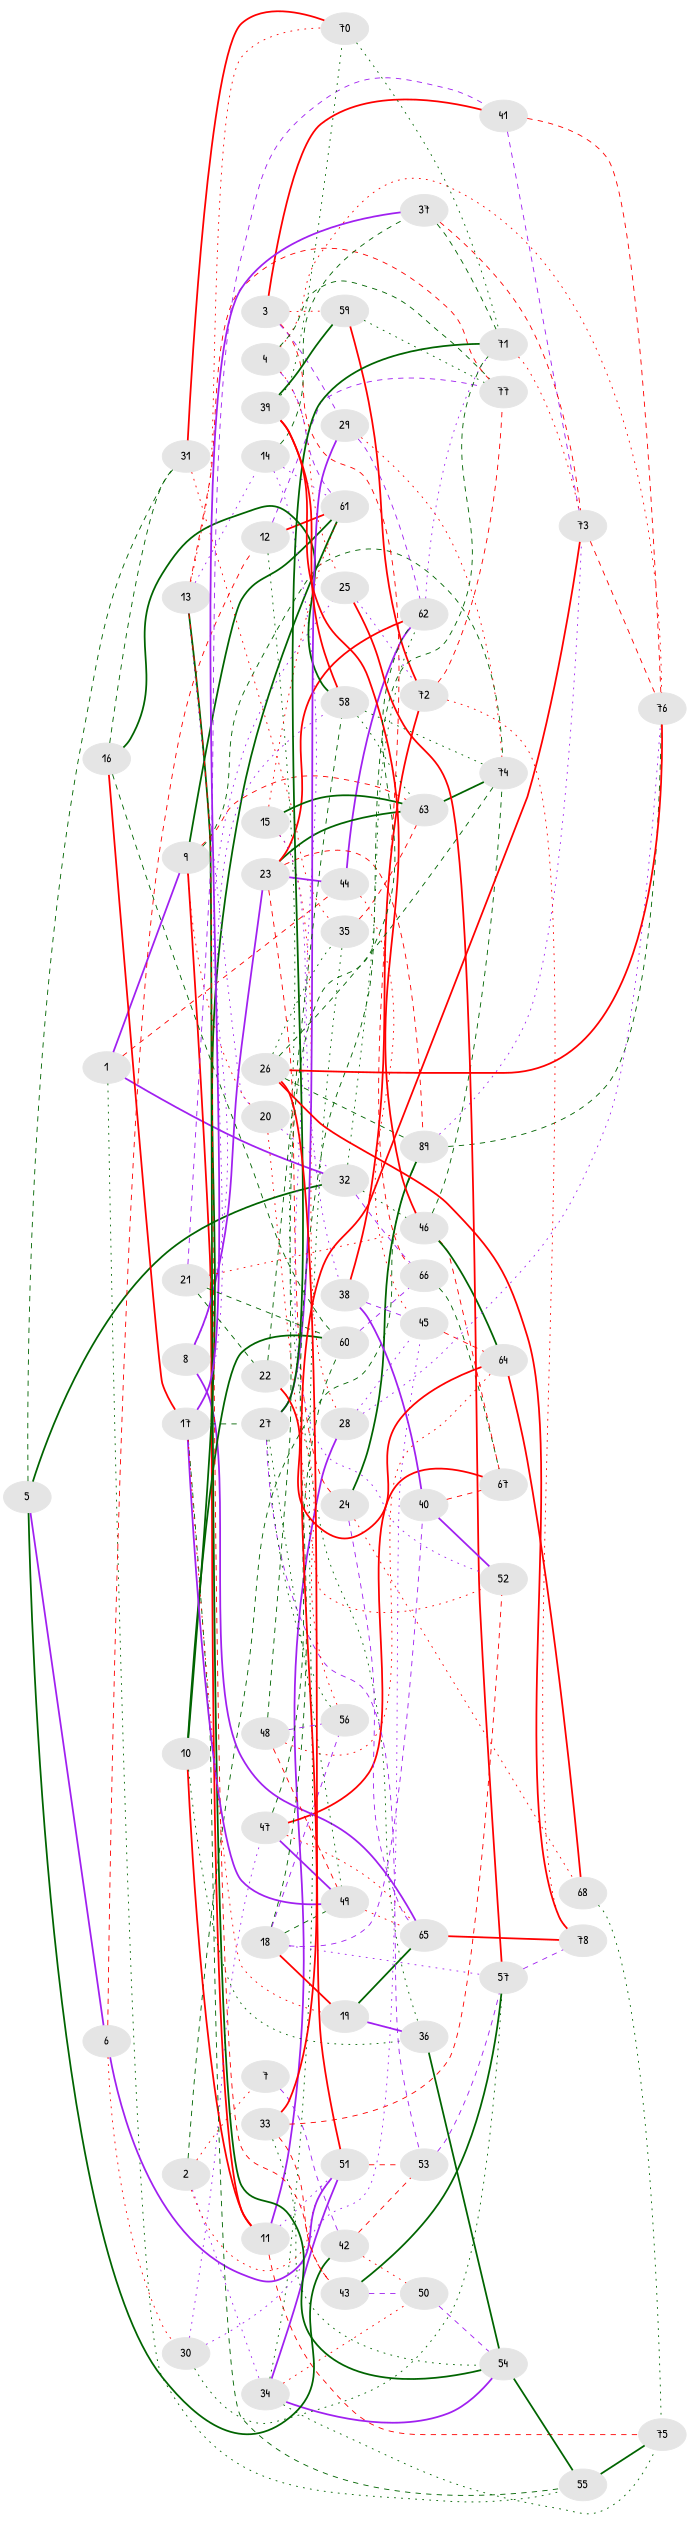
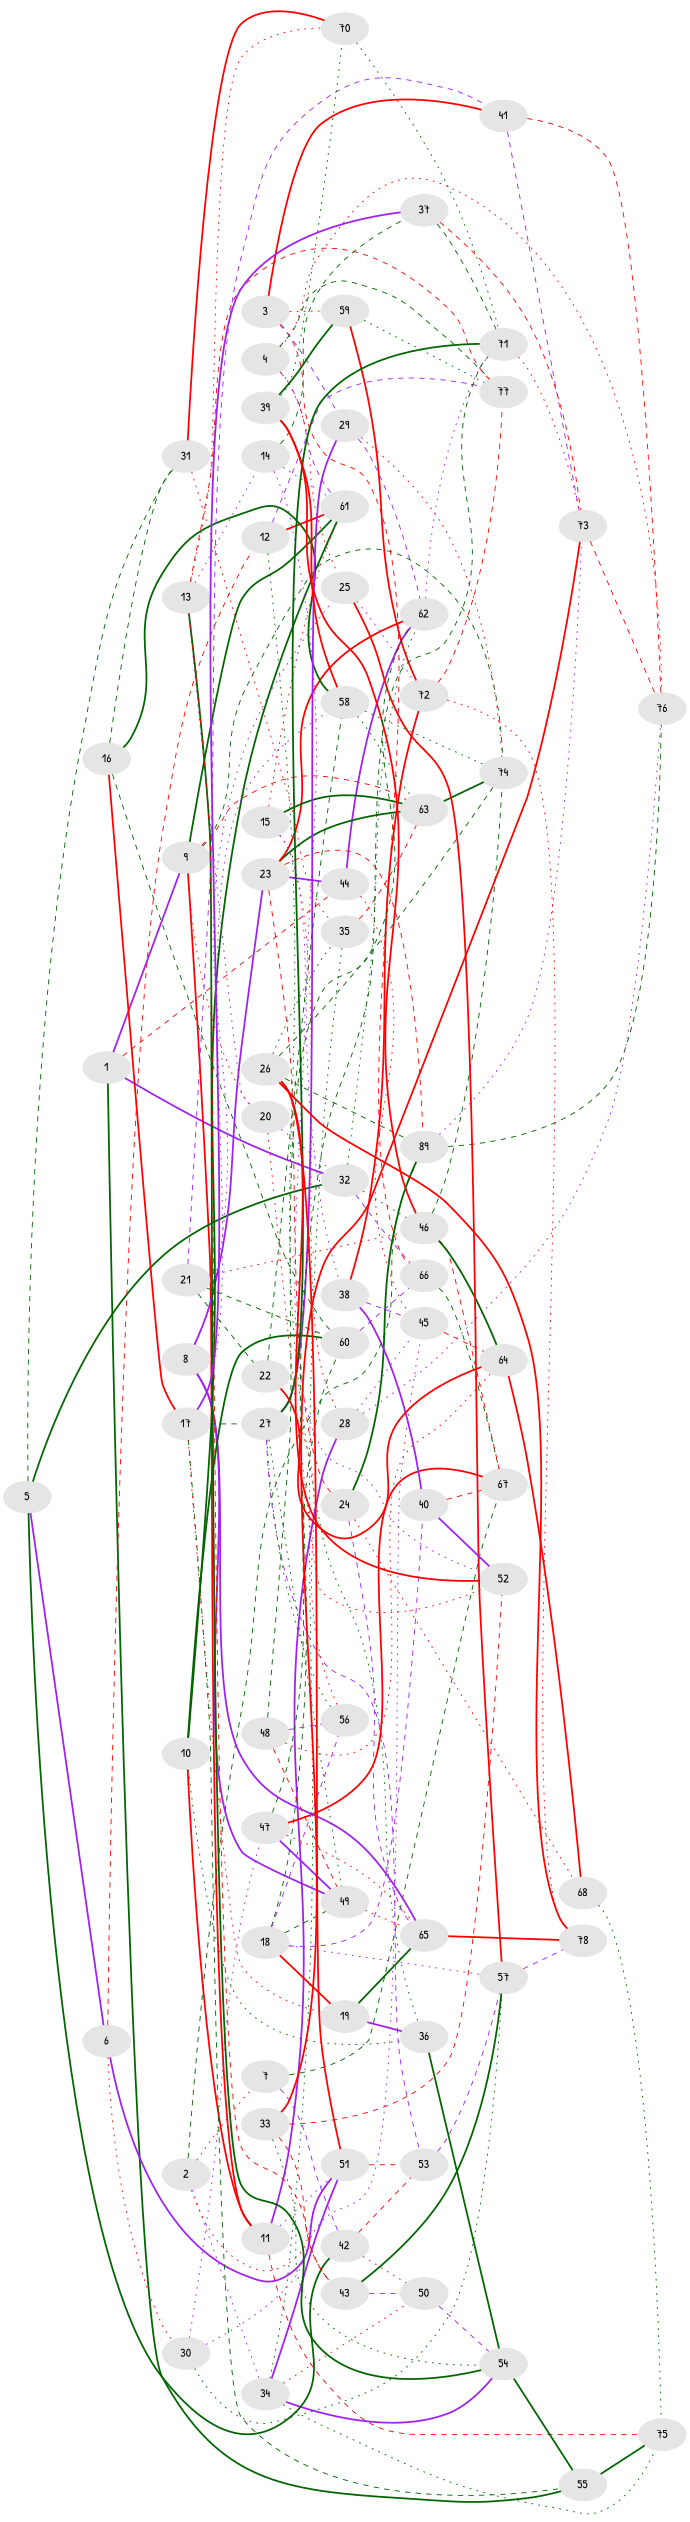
(594, 1029) -> (296, 1392)
(208, 1705) -> (215, 1659)
none -> (422, 1813)
(130, 1954) -> (130, 1954)
